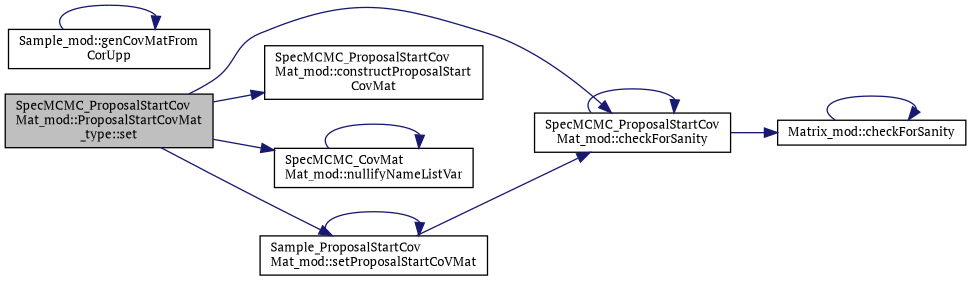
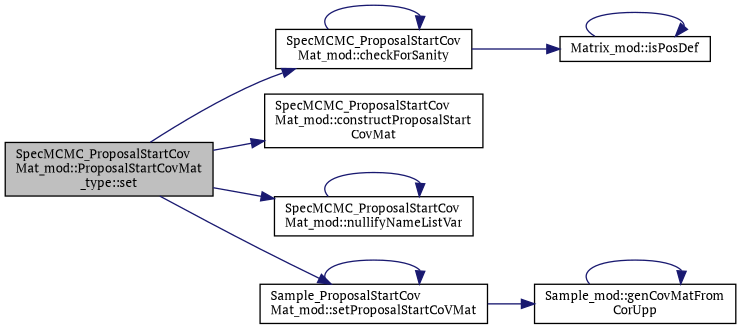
(872, 133) -> (635, 49)
(374, 168) -> (374, 216)
(497, 197) -> (504, 304)
